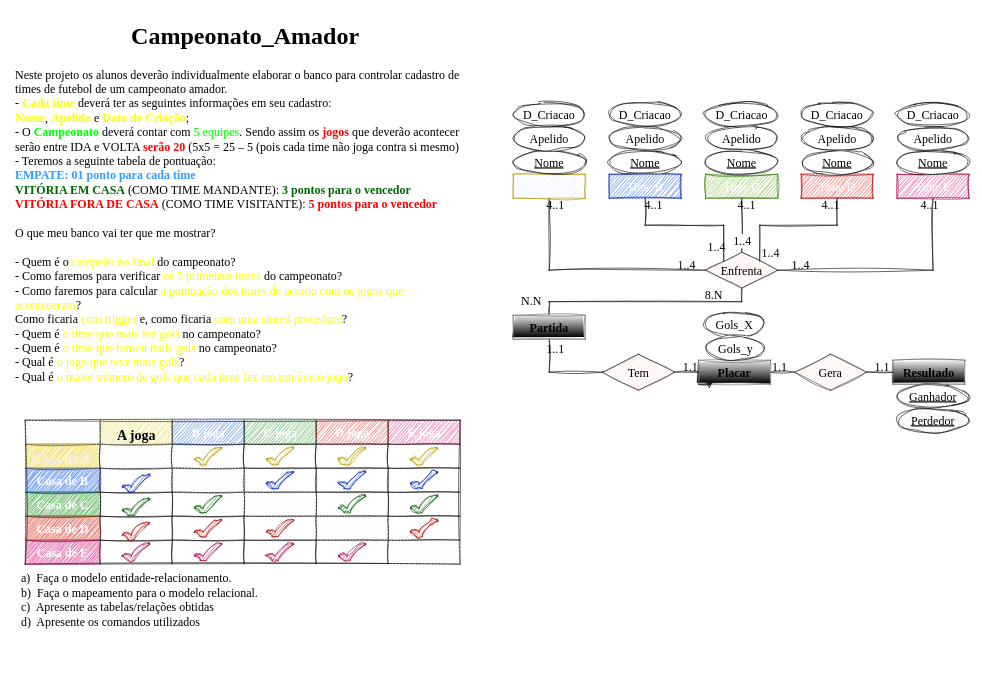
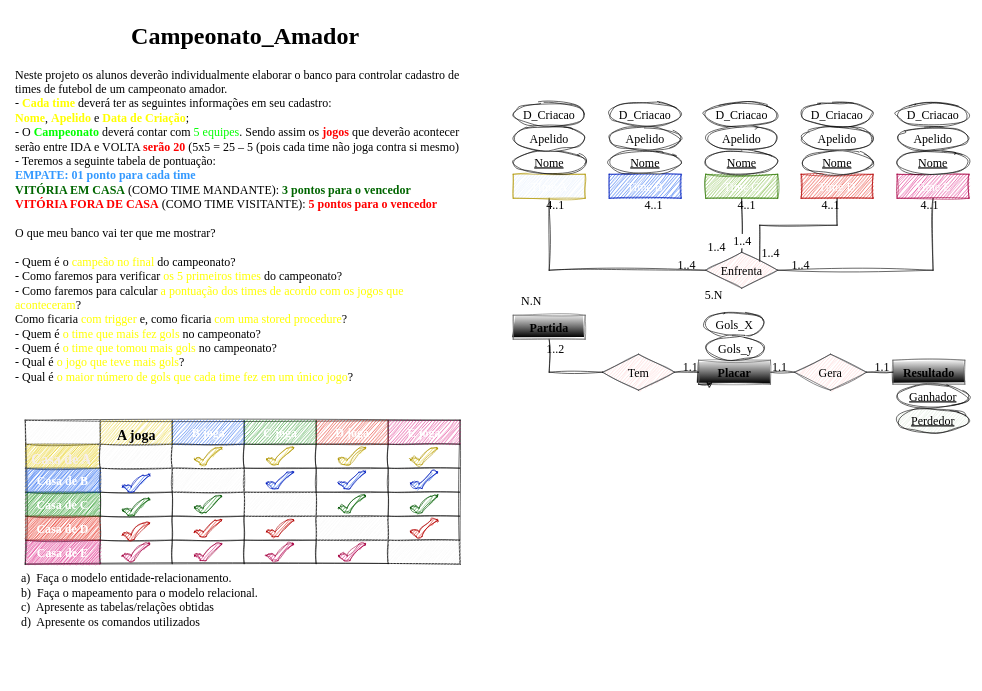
(690, 225) -> none
(714, 294) -> (714, 294)
(647, 302) -> none
(556, 348) -> (556, 348)
